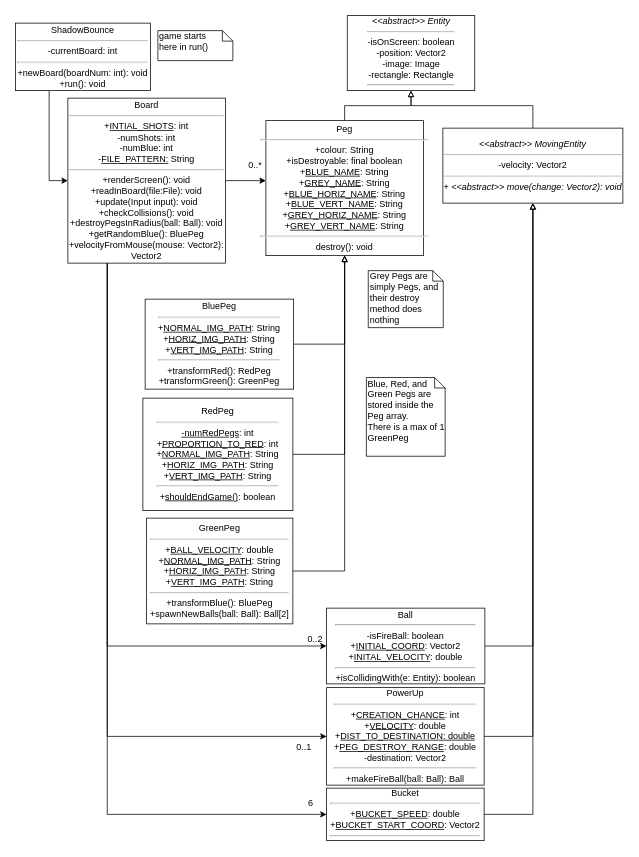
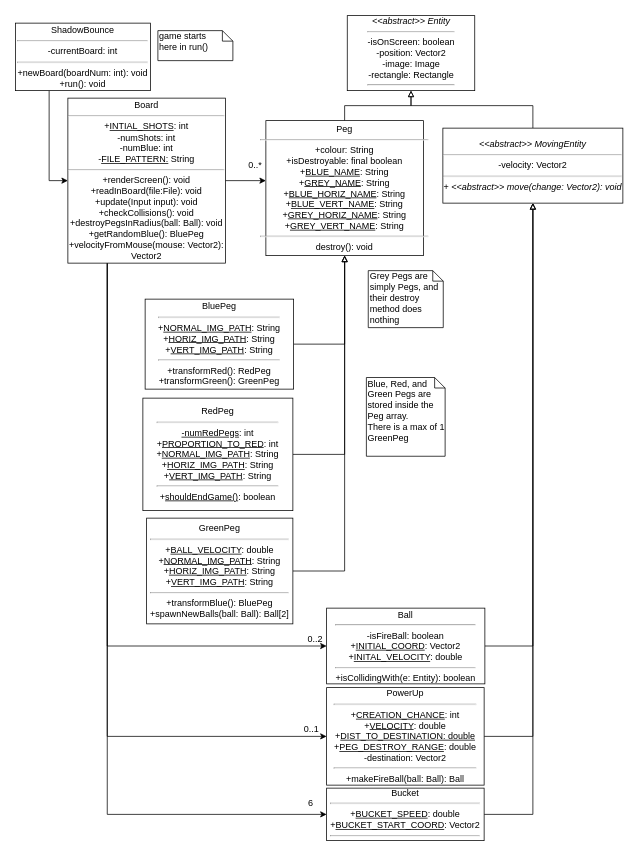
(304, 747) -> (312, 729)
